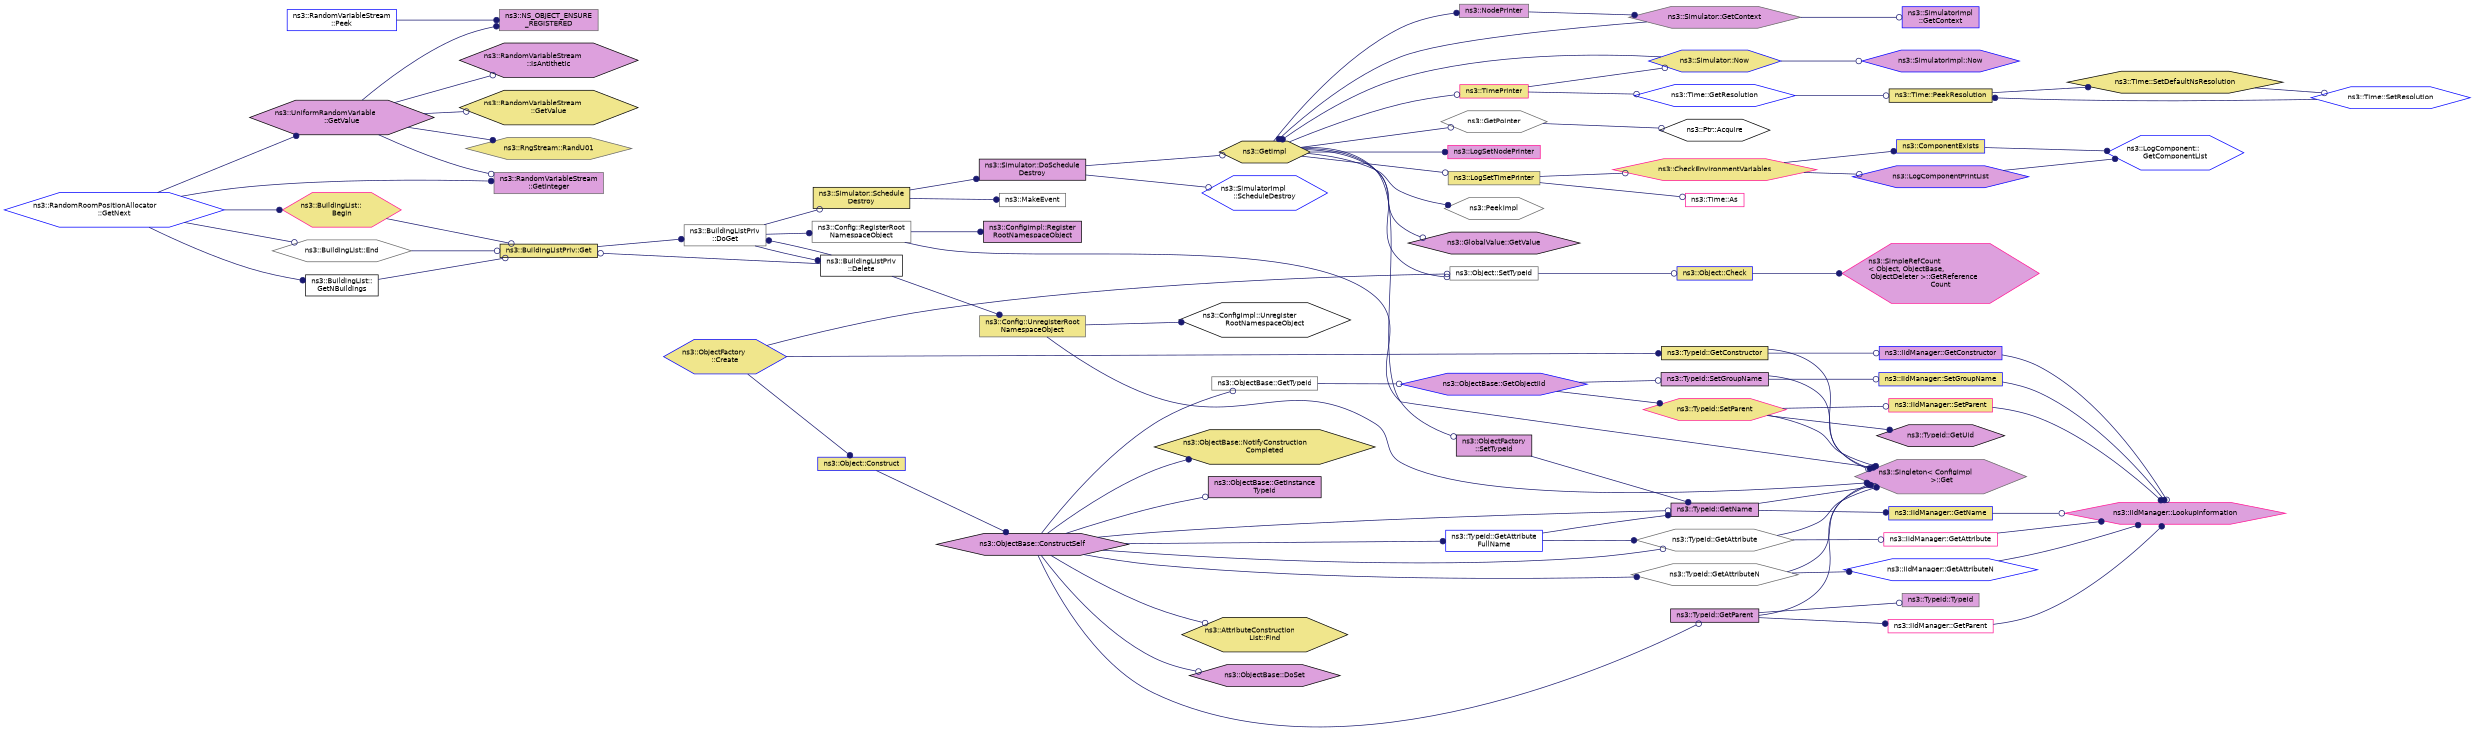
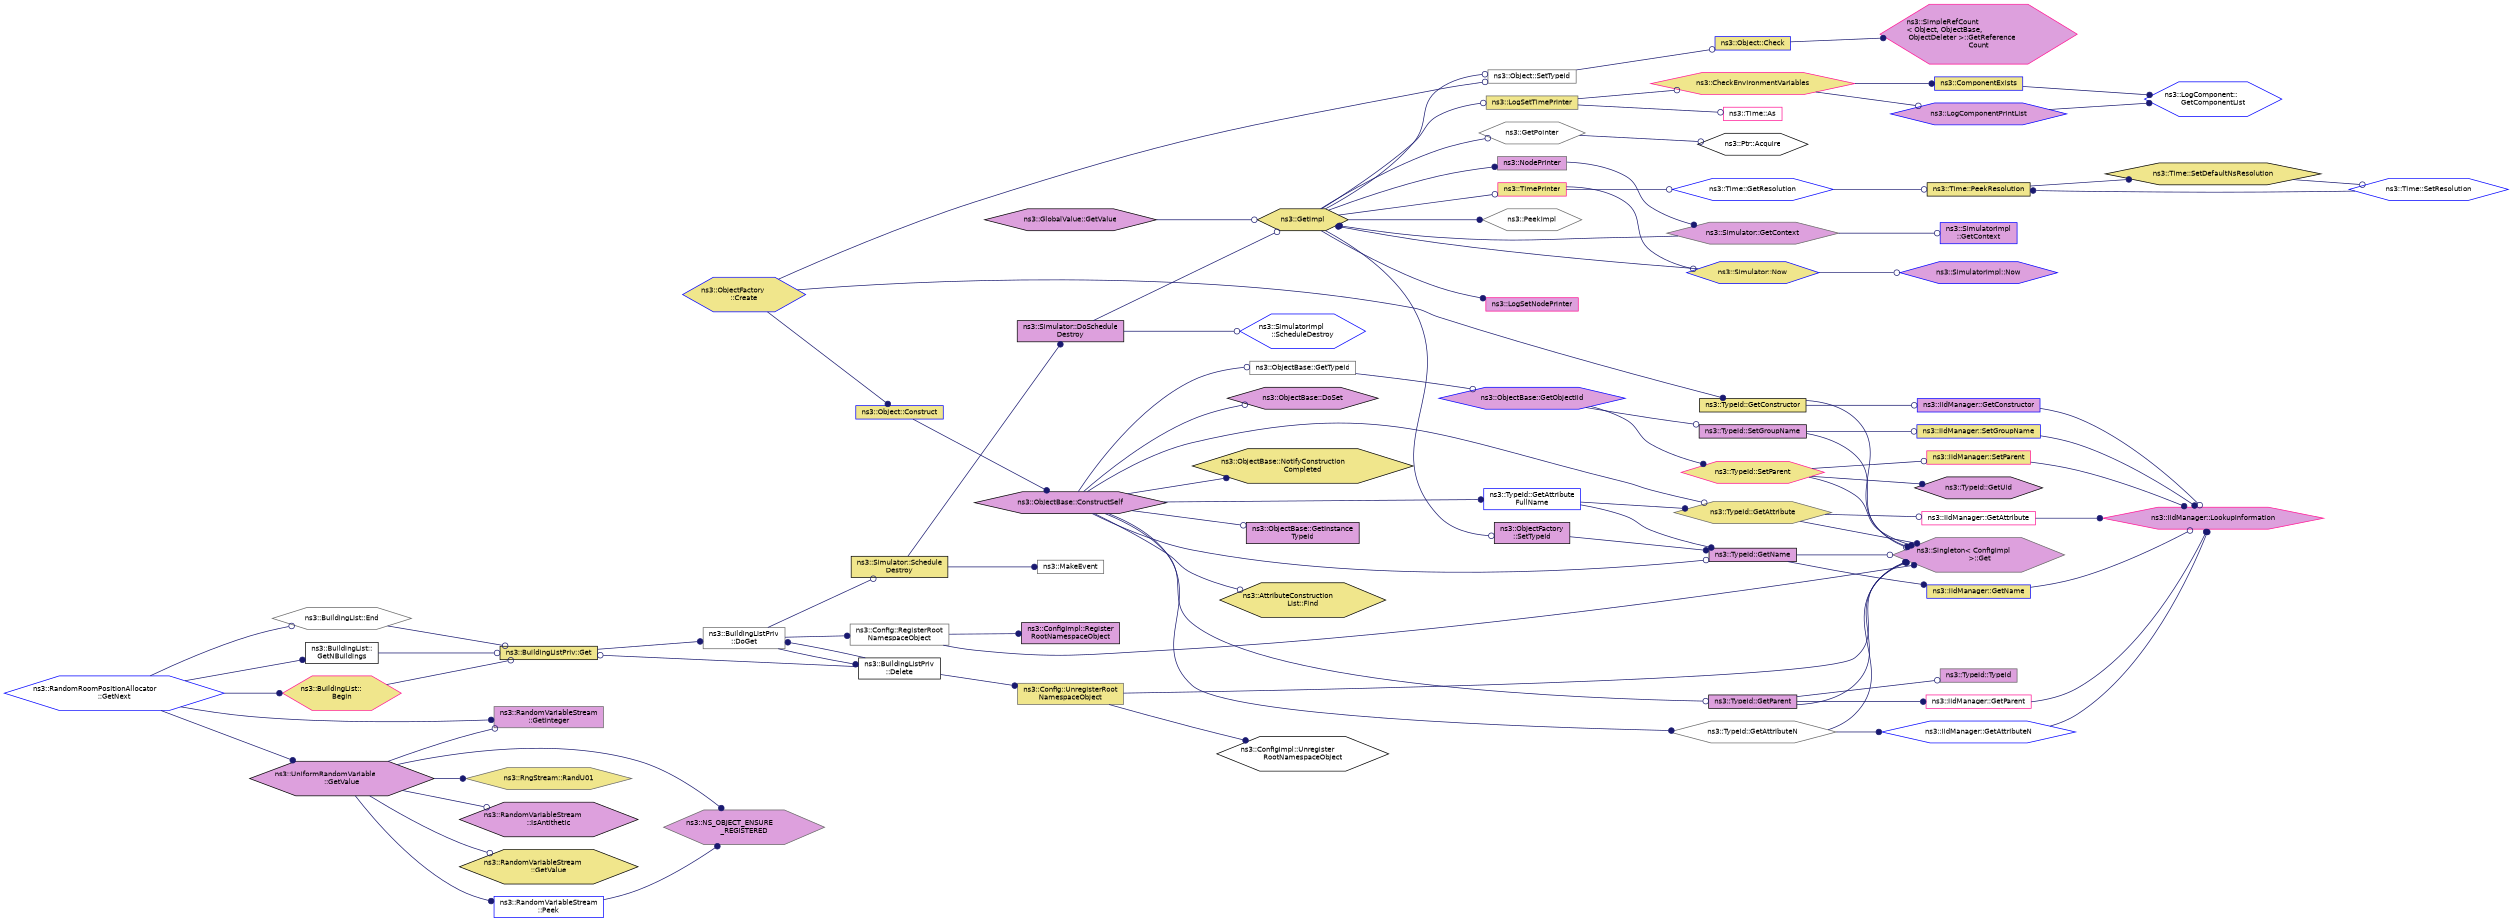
(549, 20) -> (744, 827)
(1380, 174) -> (1204, 220)
(1715, 540) -> (1753, 513)
none -> (414, 859)
